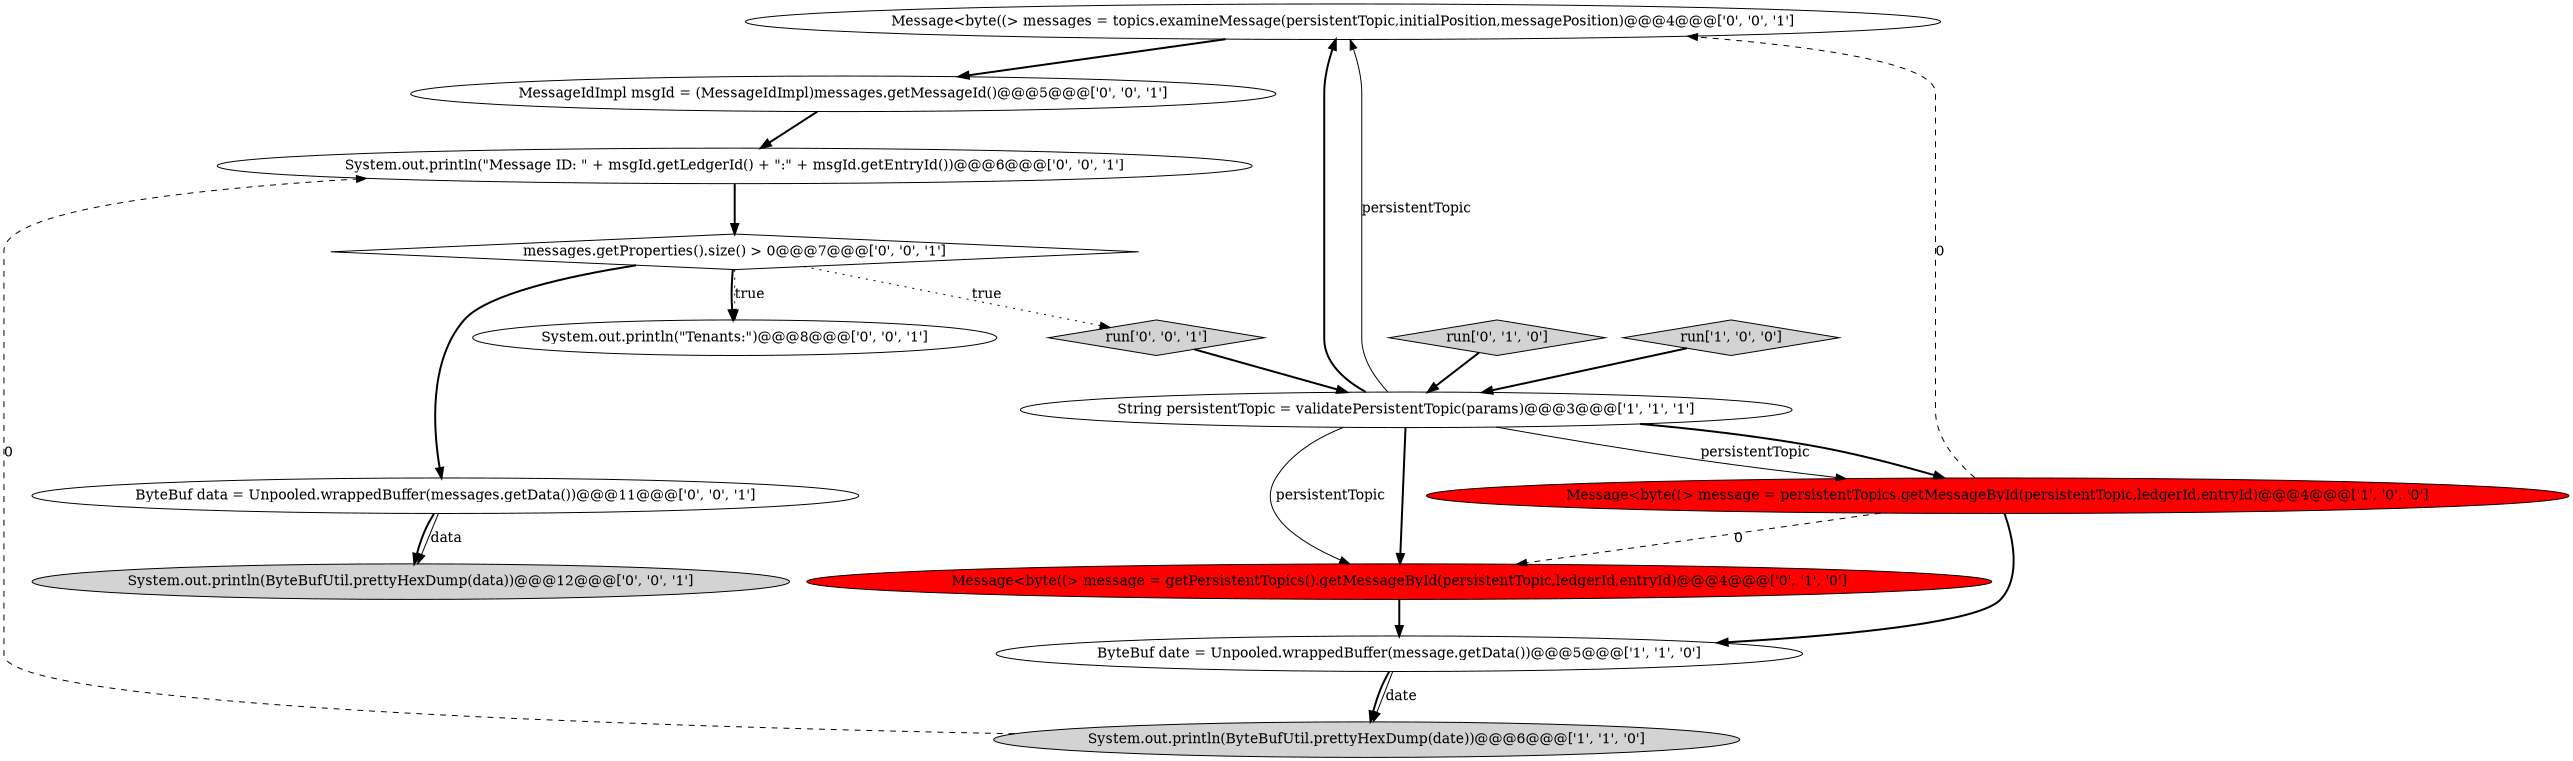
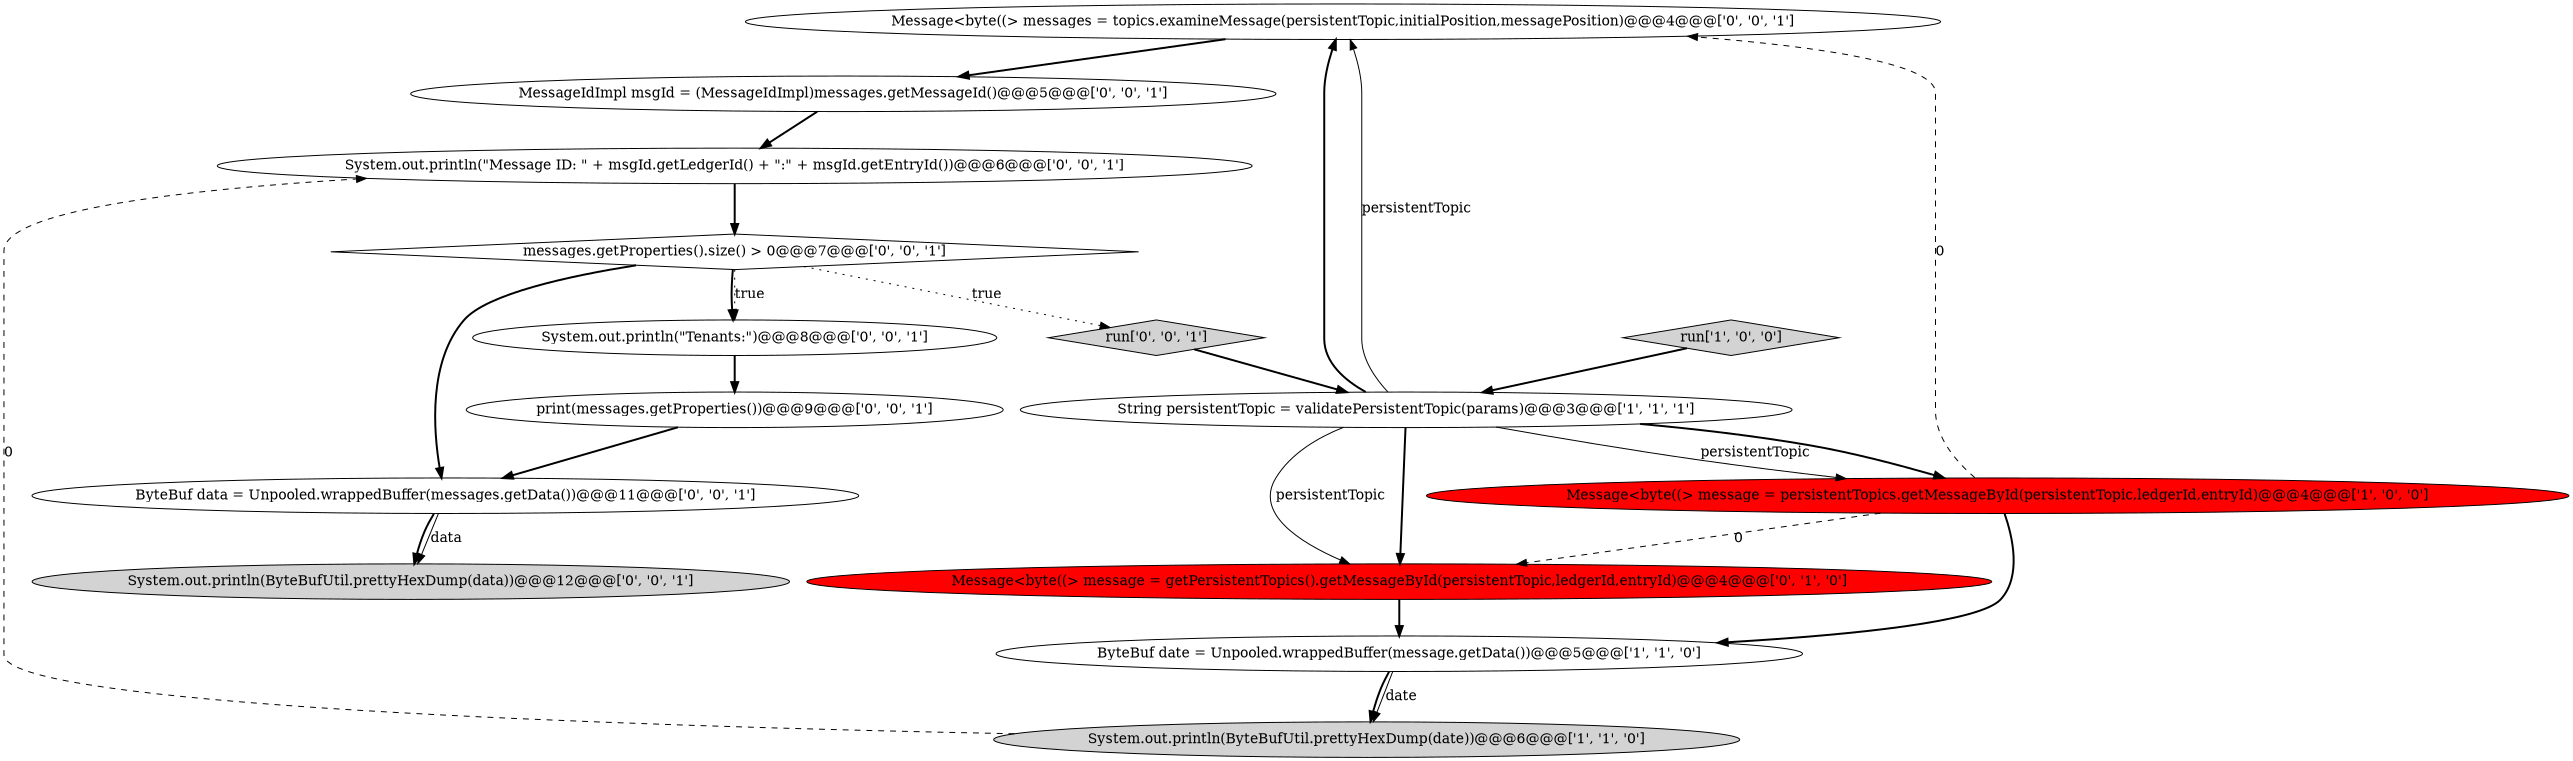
(1497, 338) -> none
none -> (735, 410)
